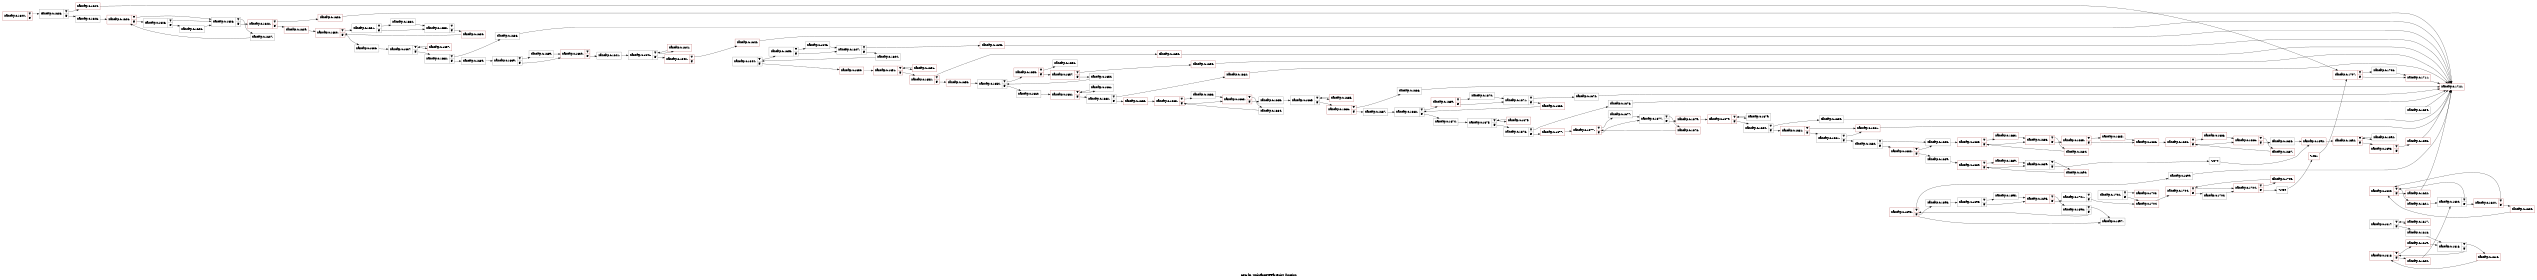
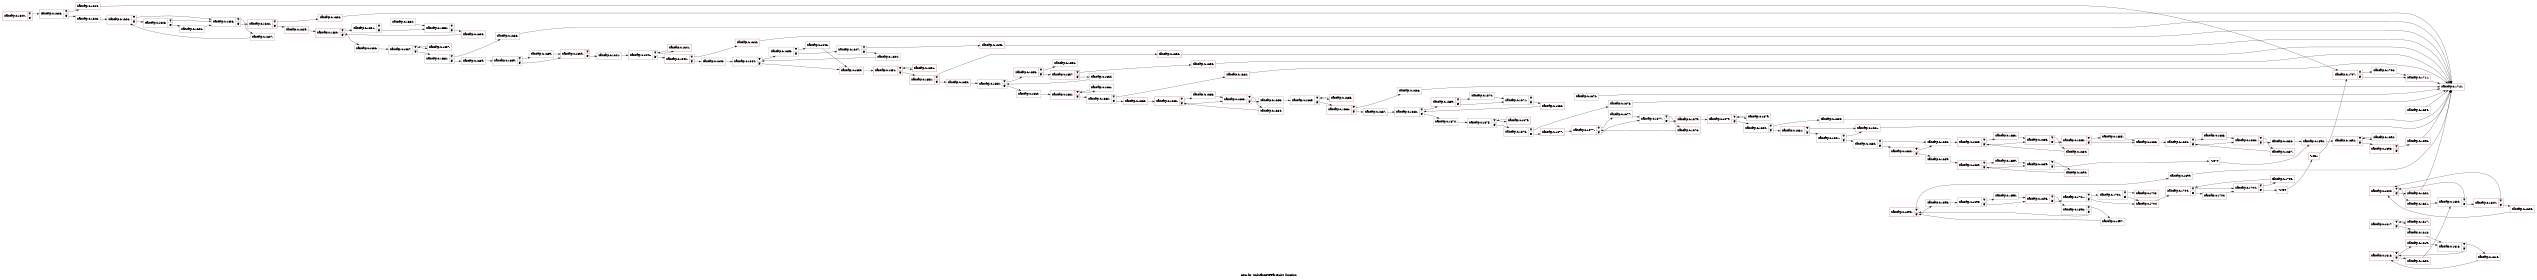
(385, 26) -> none
(832, 47) -> (834, 57)
none -> (713, 62)
(1553, 98) -> none
none -> (2094, 195)
(2008, 223) -> (2011, 220)
